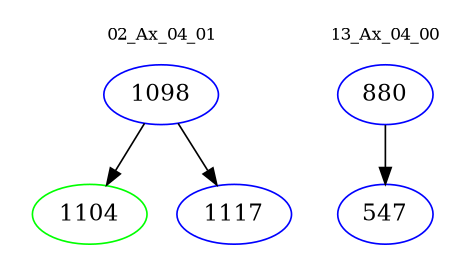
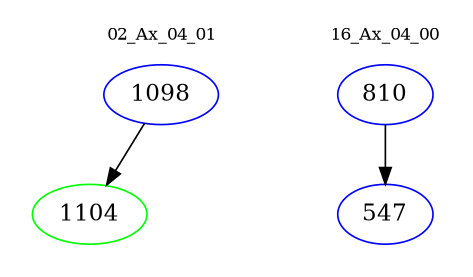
(385, 36) -> (385, 36)
(385, 95) -> (385, 95)
(234, 214) -> none
